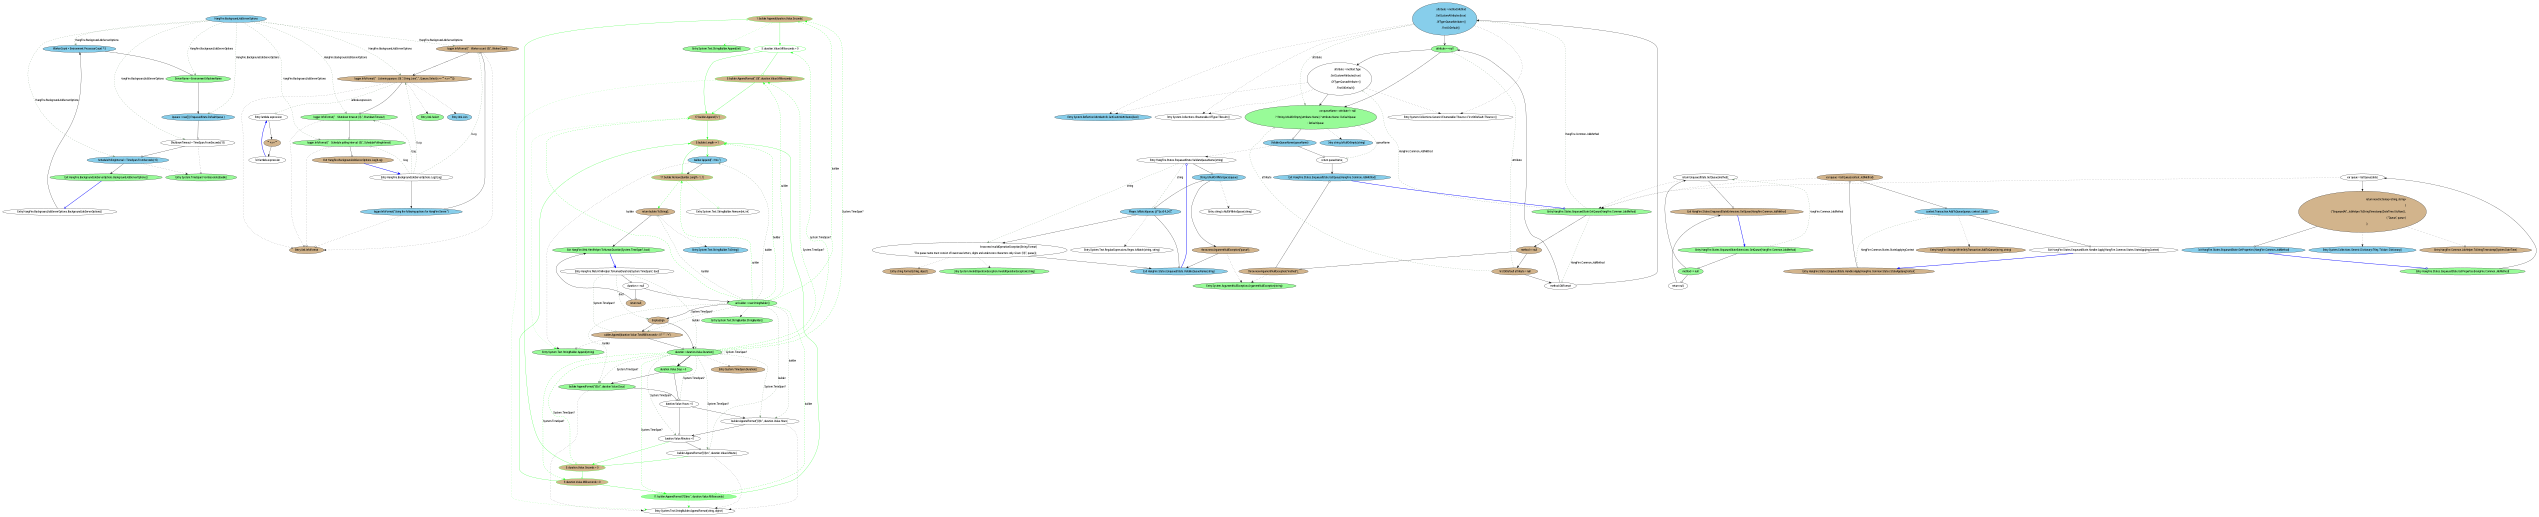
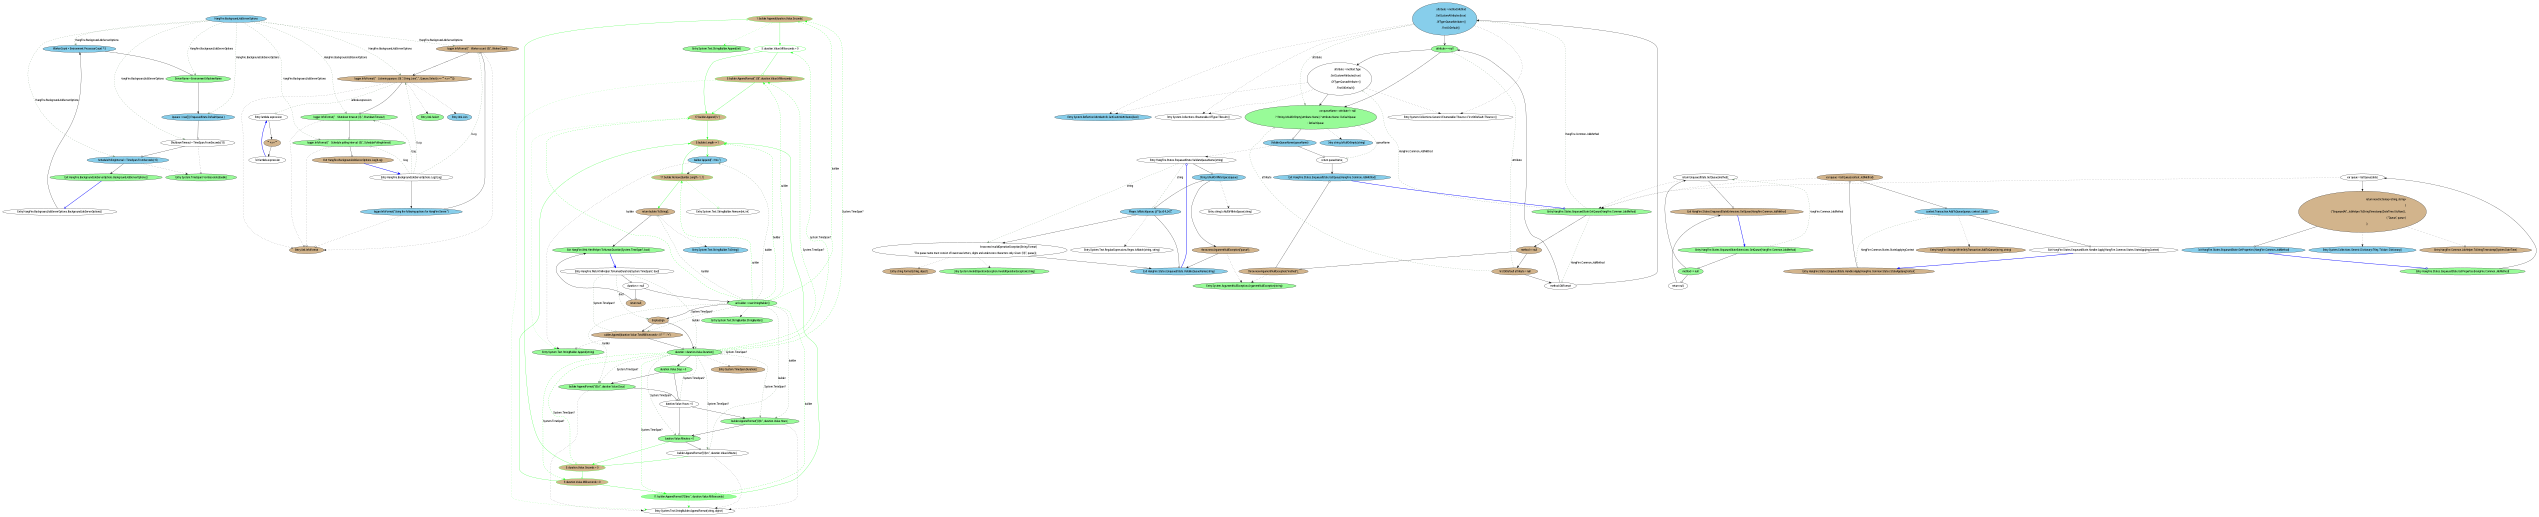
(669, 194) -> (669, 194)
(685, 360) -> (685, 360)
(760, 421) -> (760, 421)
(679, 439) -> (679, 439)
